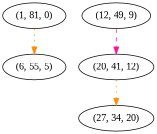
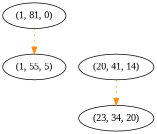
(116, 16) -> none
(34, 67) -> (34, 67)
(116, 67) -> (116, 67)
(116, 118) -> (116, 118)
